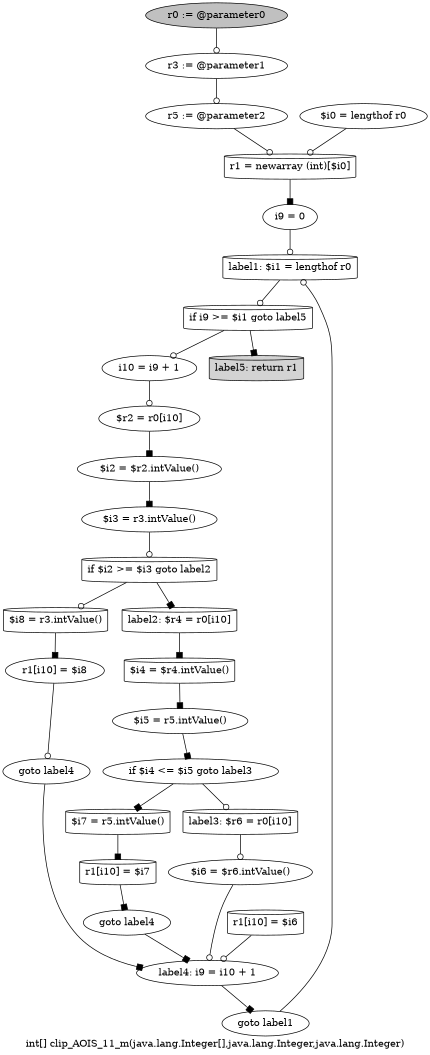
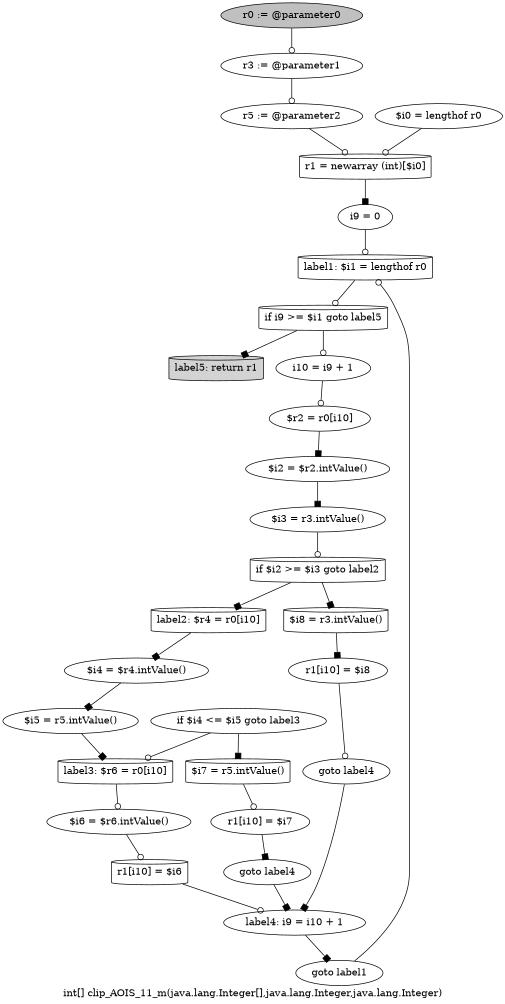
(105, 594) -> (326, 592)
(179, 671) -> (136, 671)
(185, 743) -> (90, 743)
(118, 844) -> (248, 794)
(118, 872) -> (260, 822)
(218, 919) -> (133, 844)
